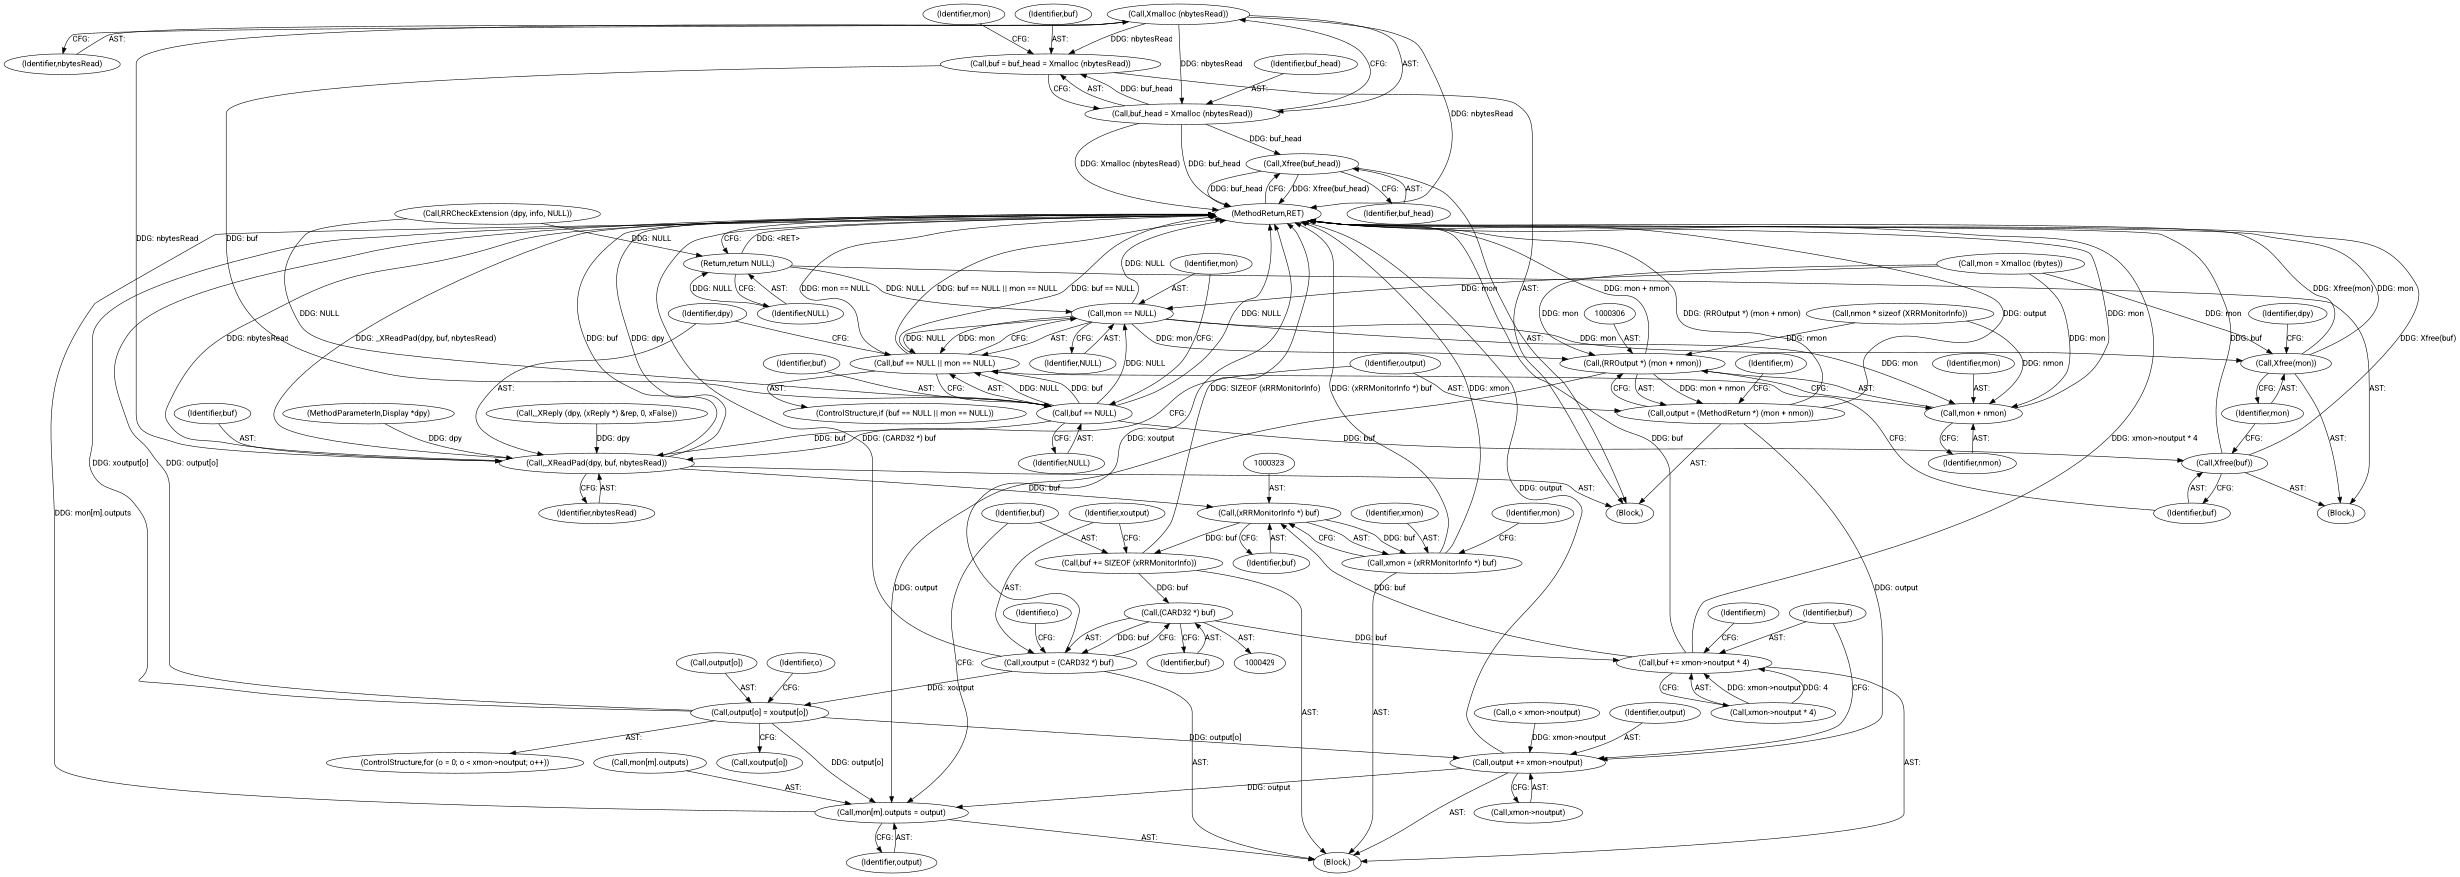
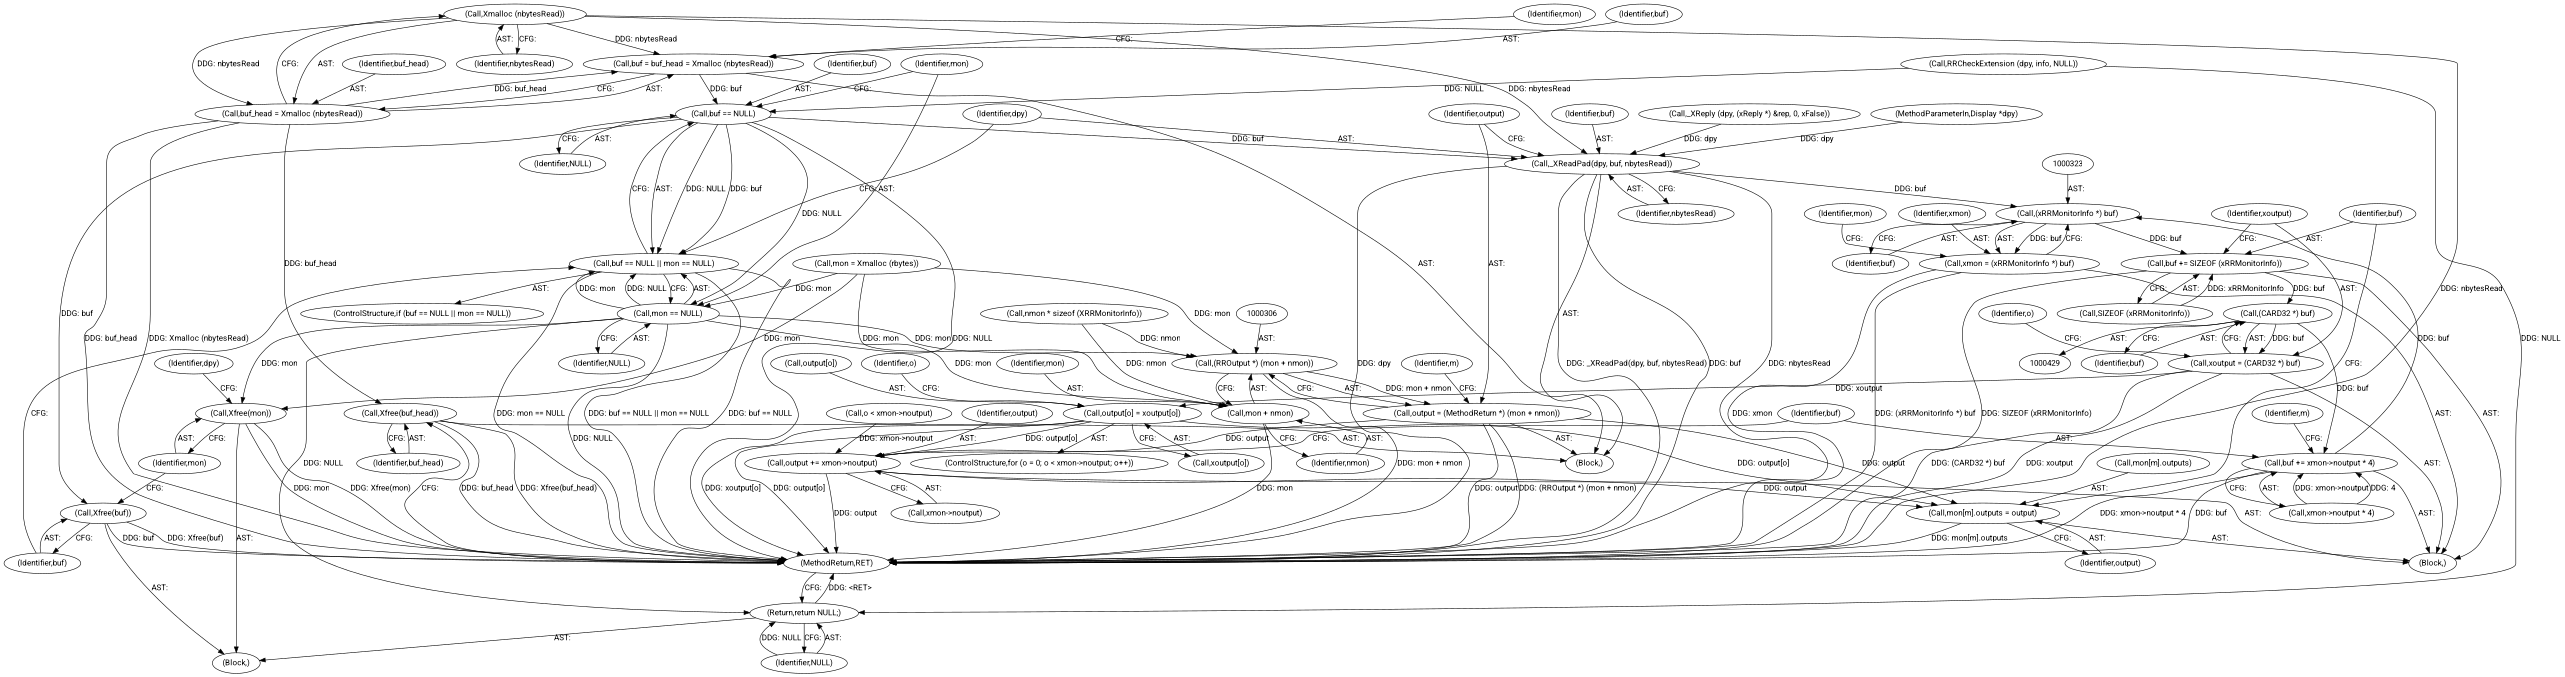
(925, 301) -> (282, 521)
none -> (2135, 314)
none -> (1172, 442)
(1128, 469) -> (1767, 447)
